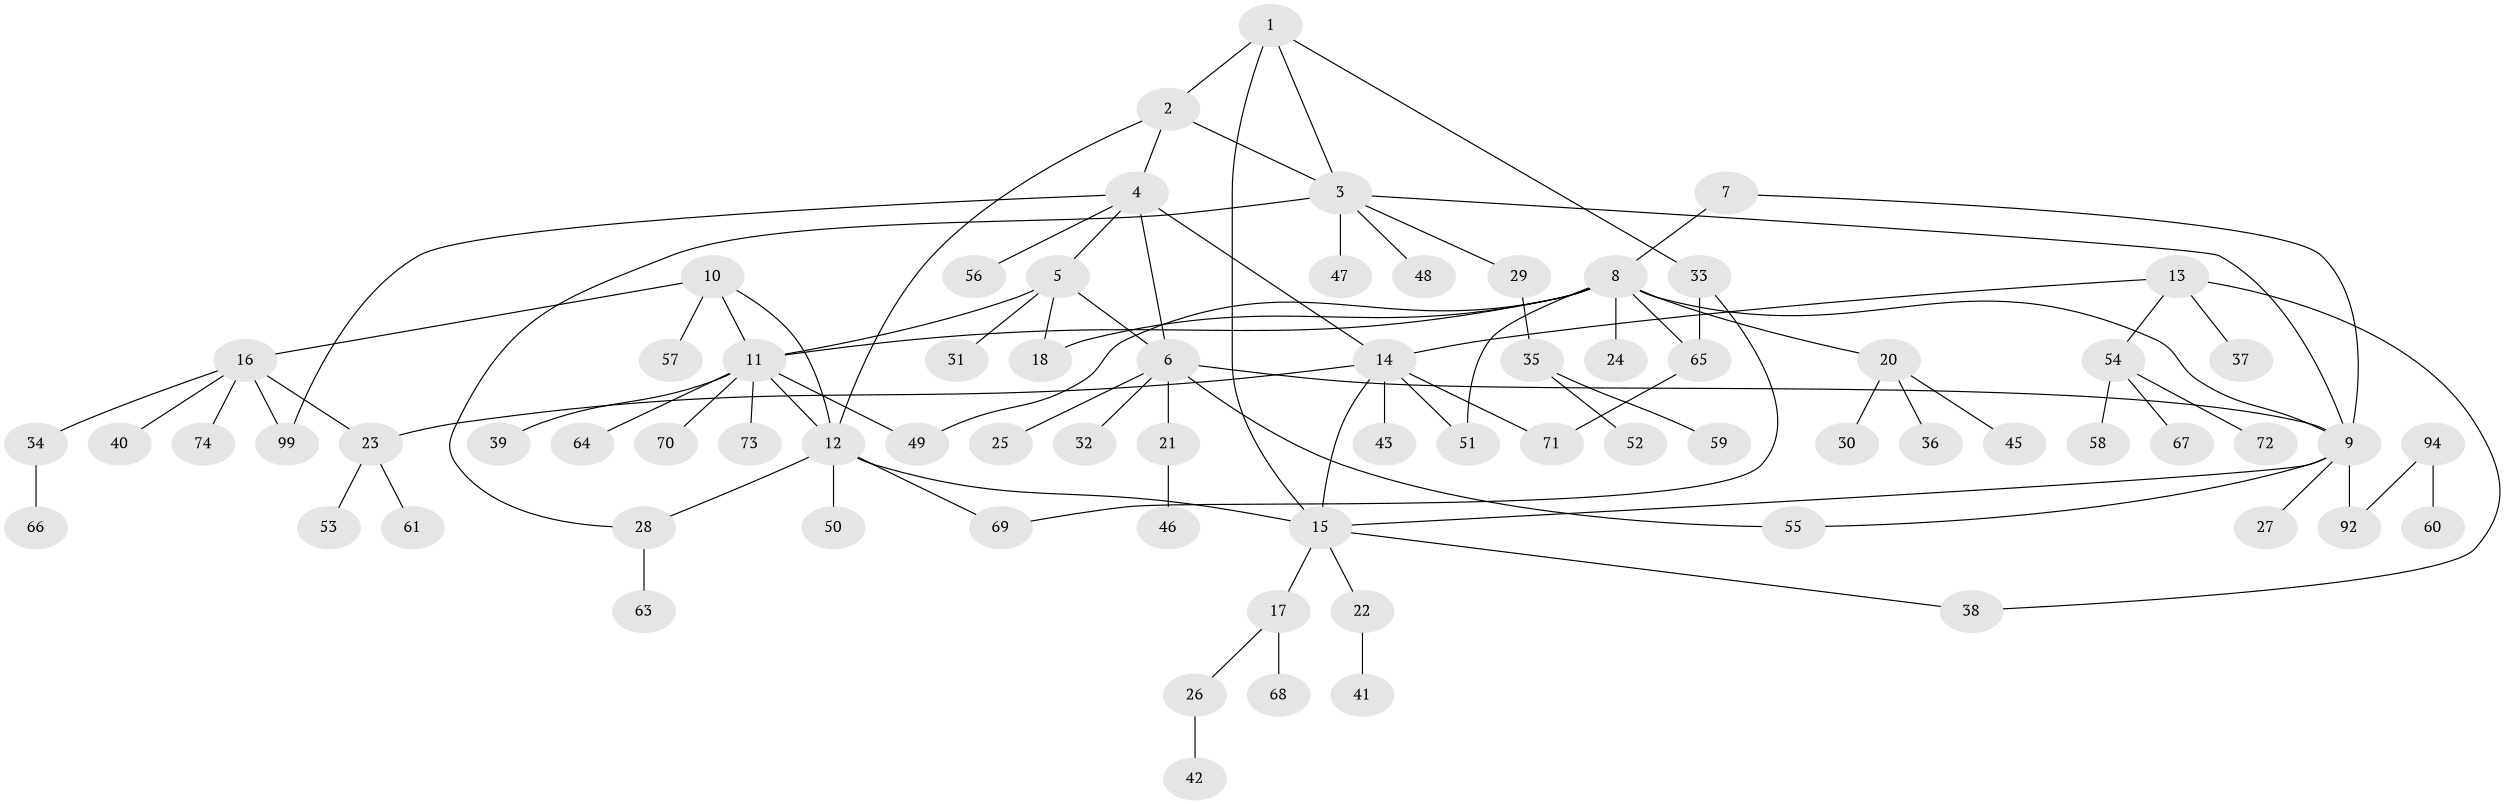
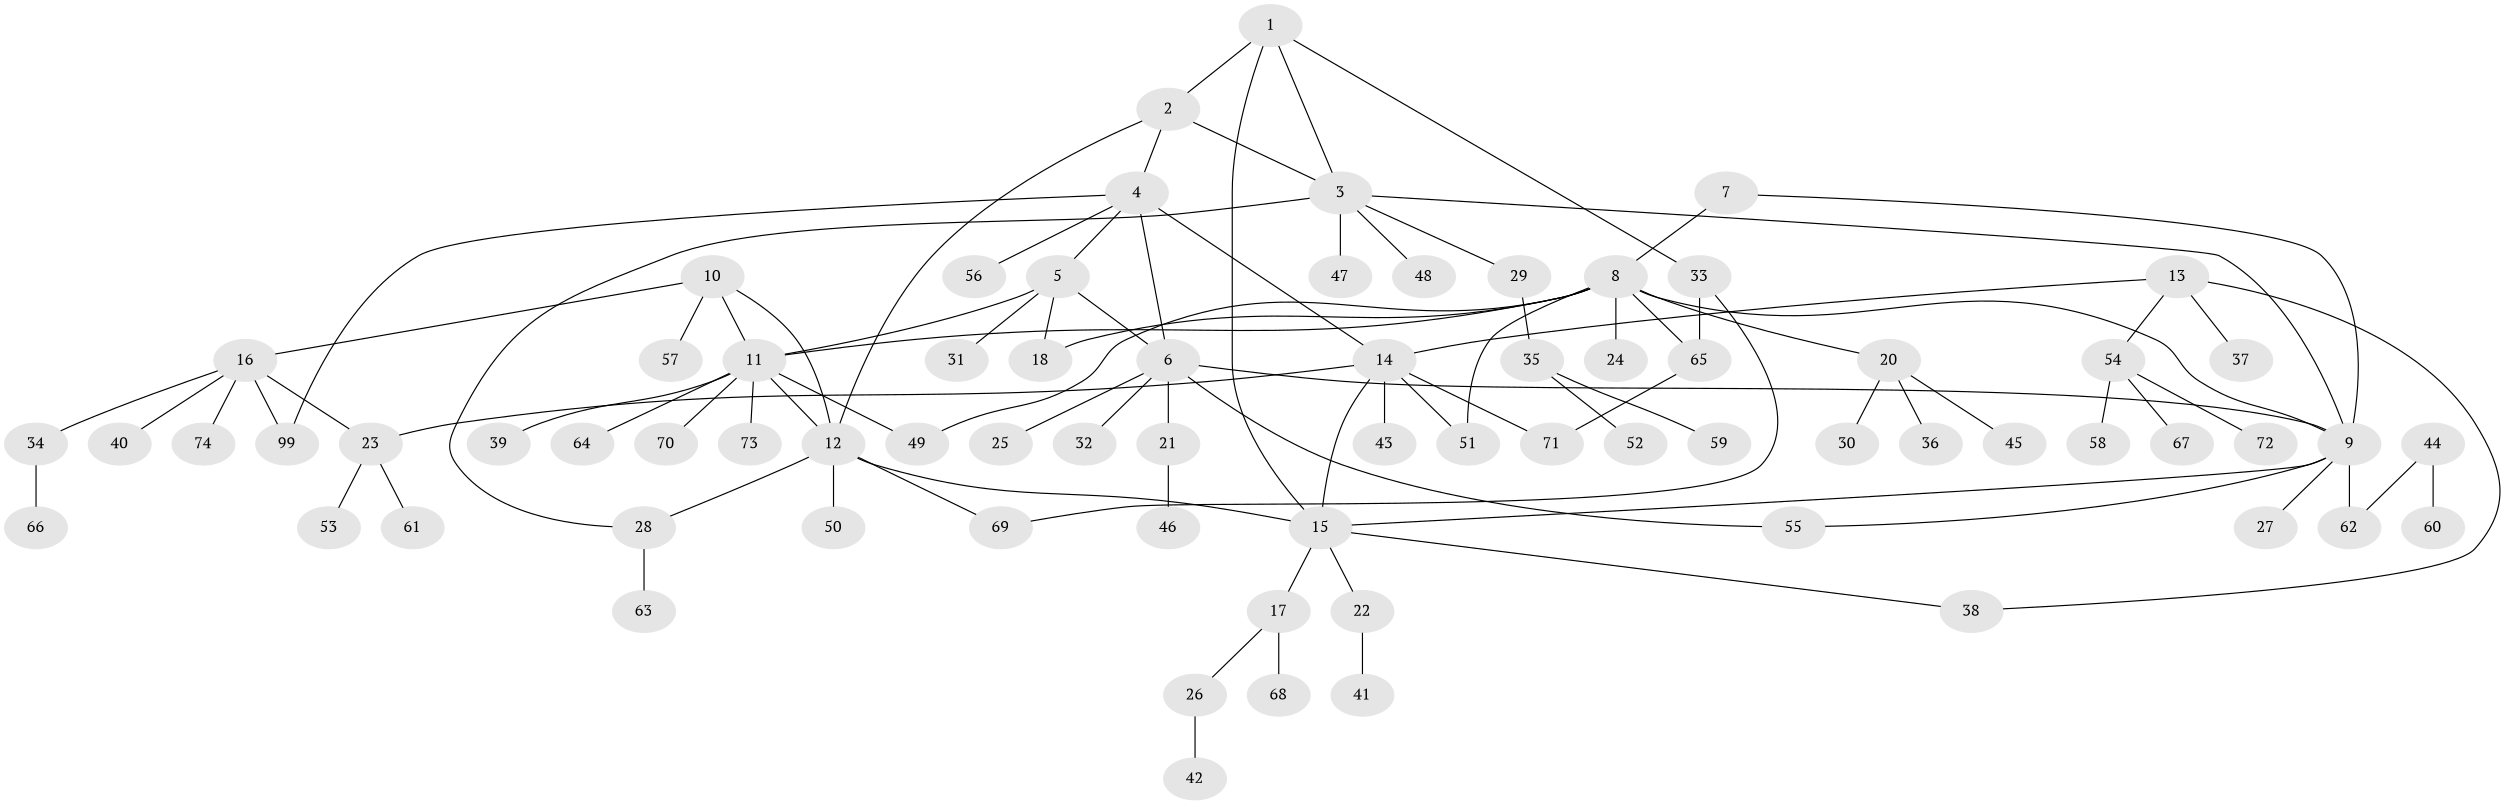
(2433, 444) -> (2433, 444)
(2349, 528) -> (2349, 528)
